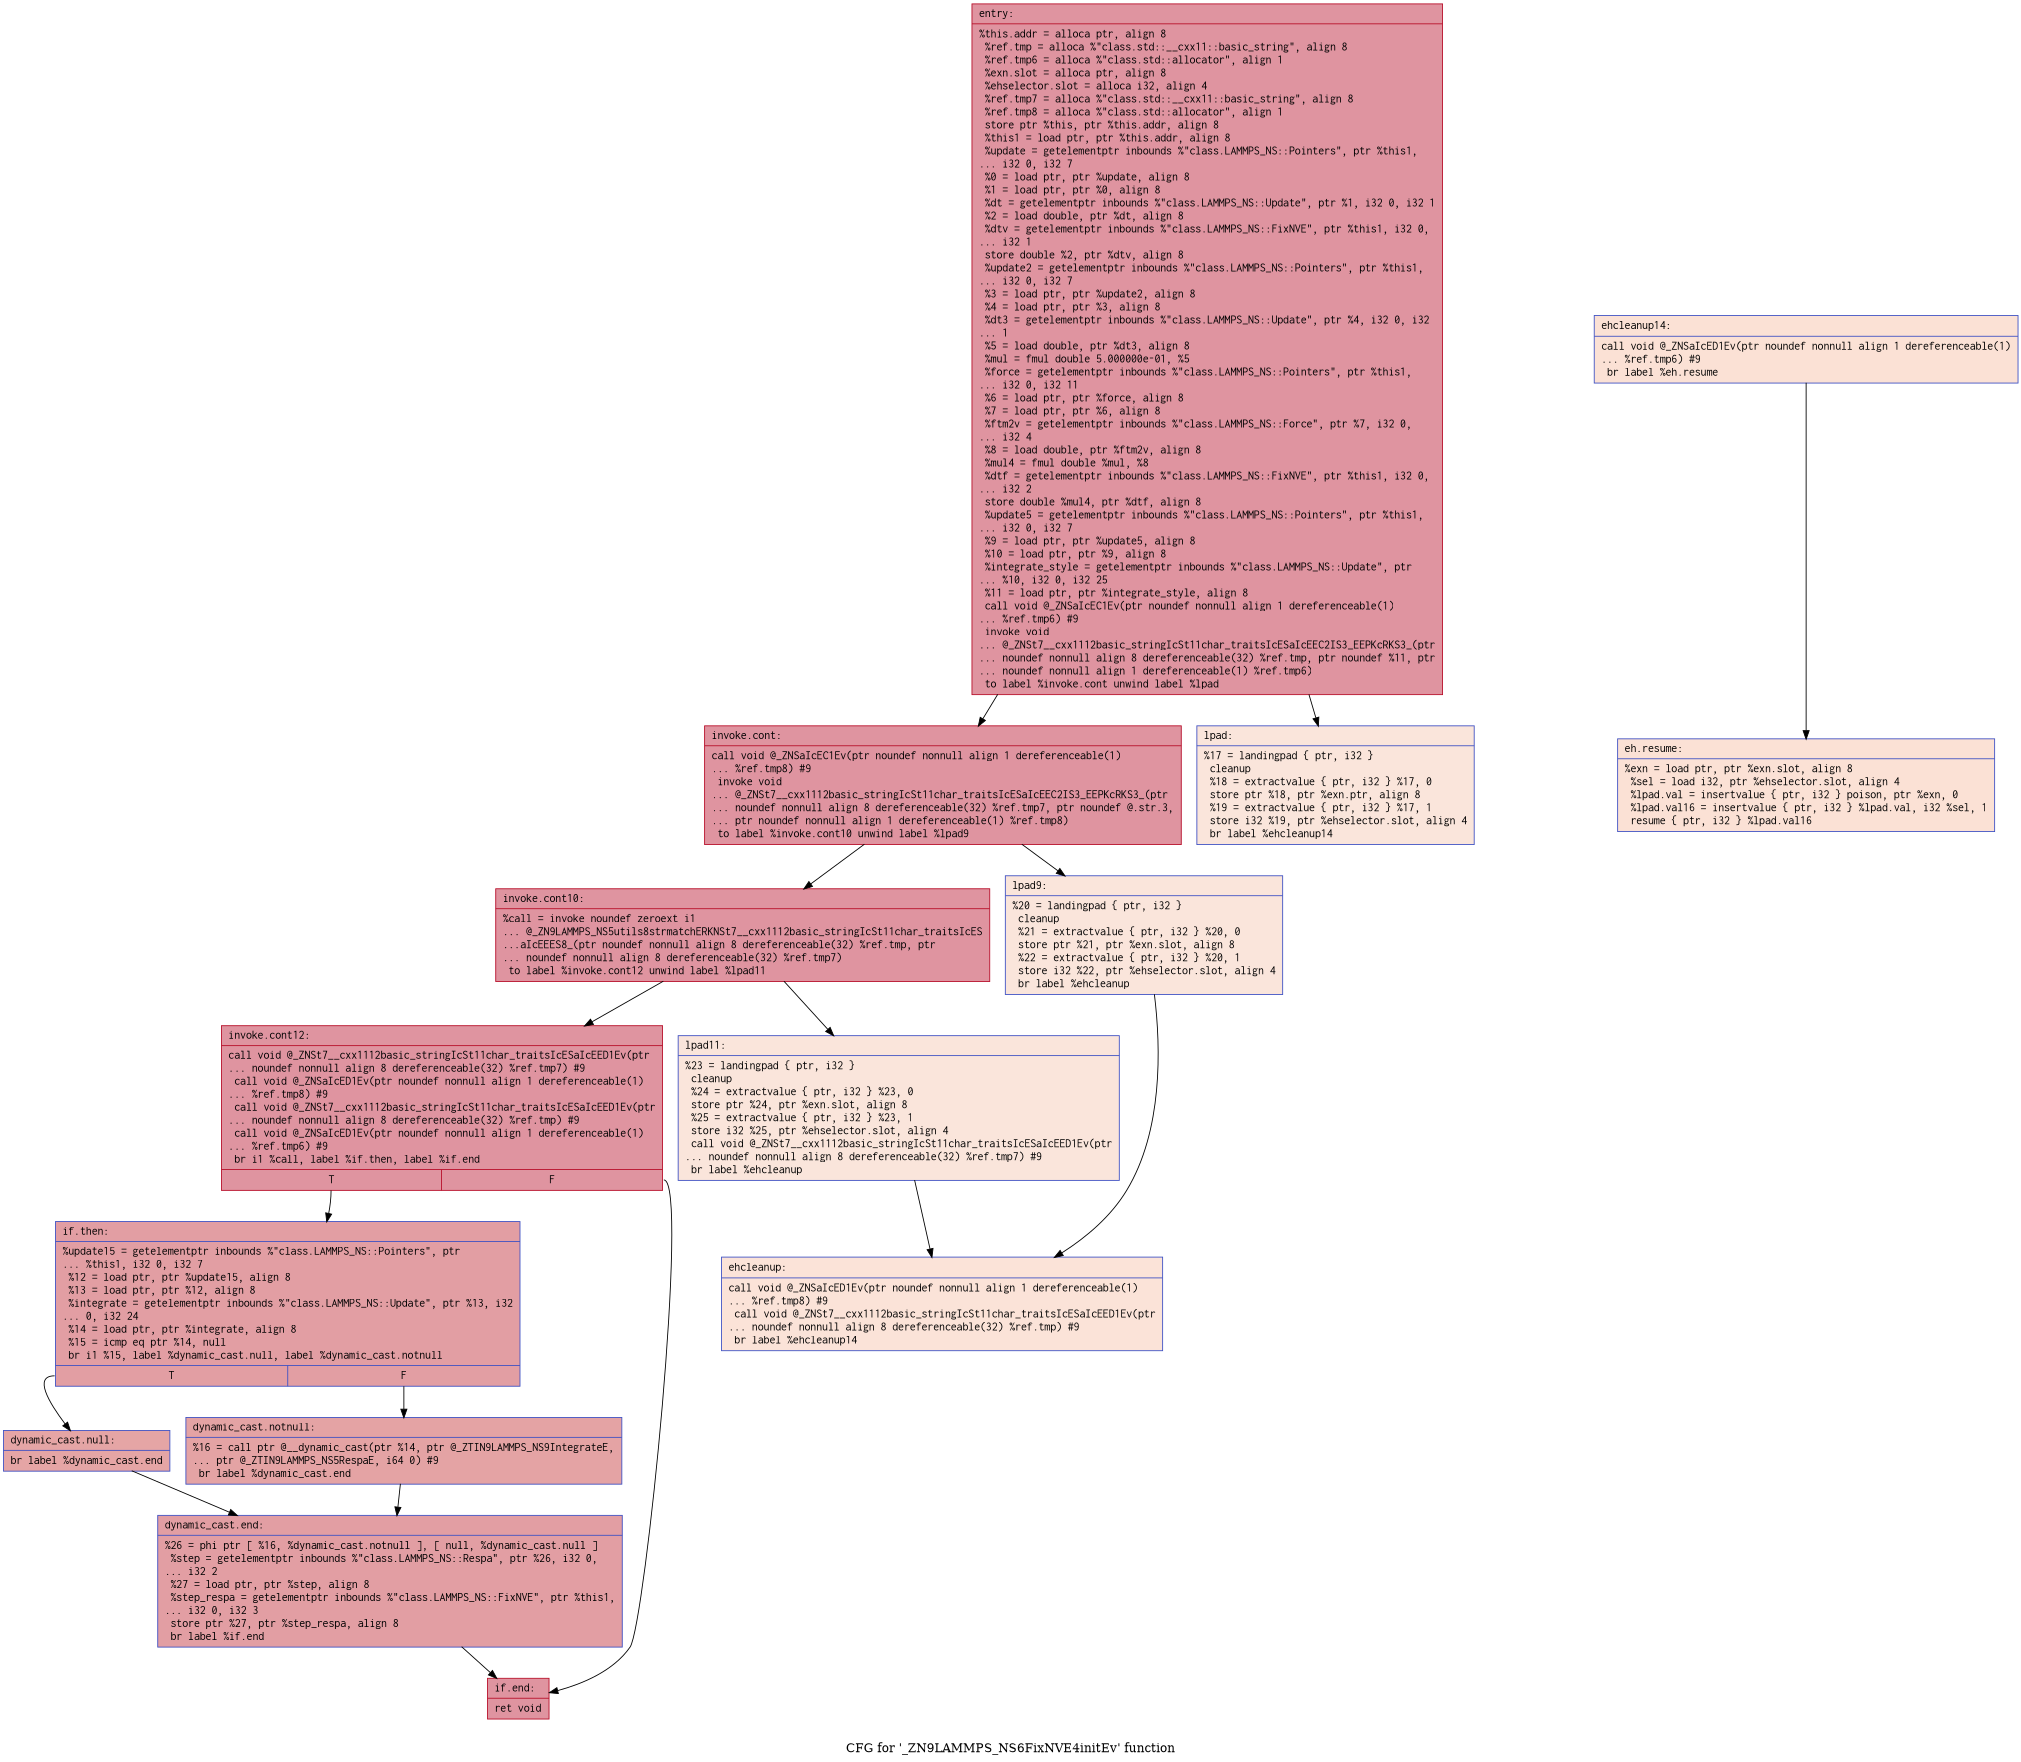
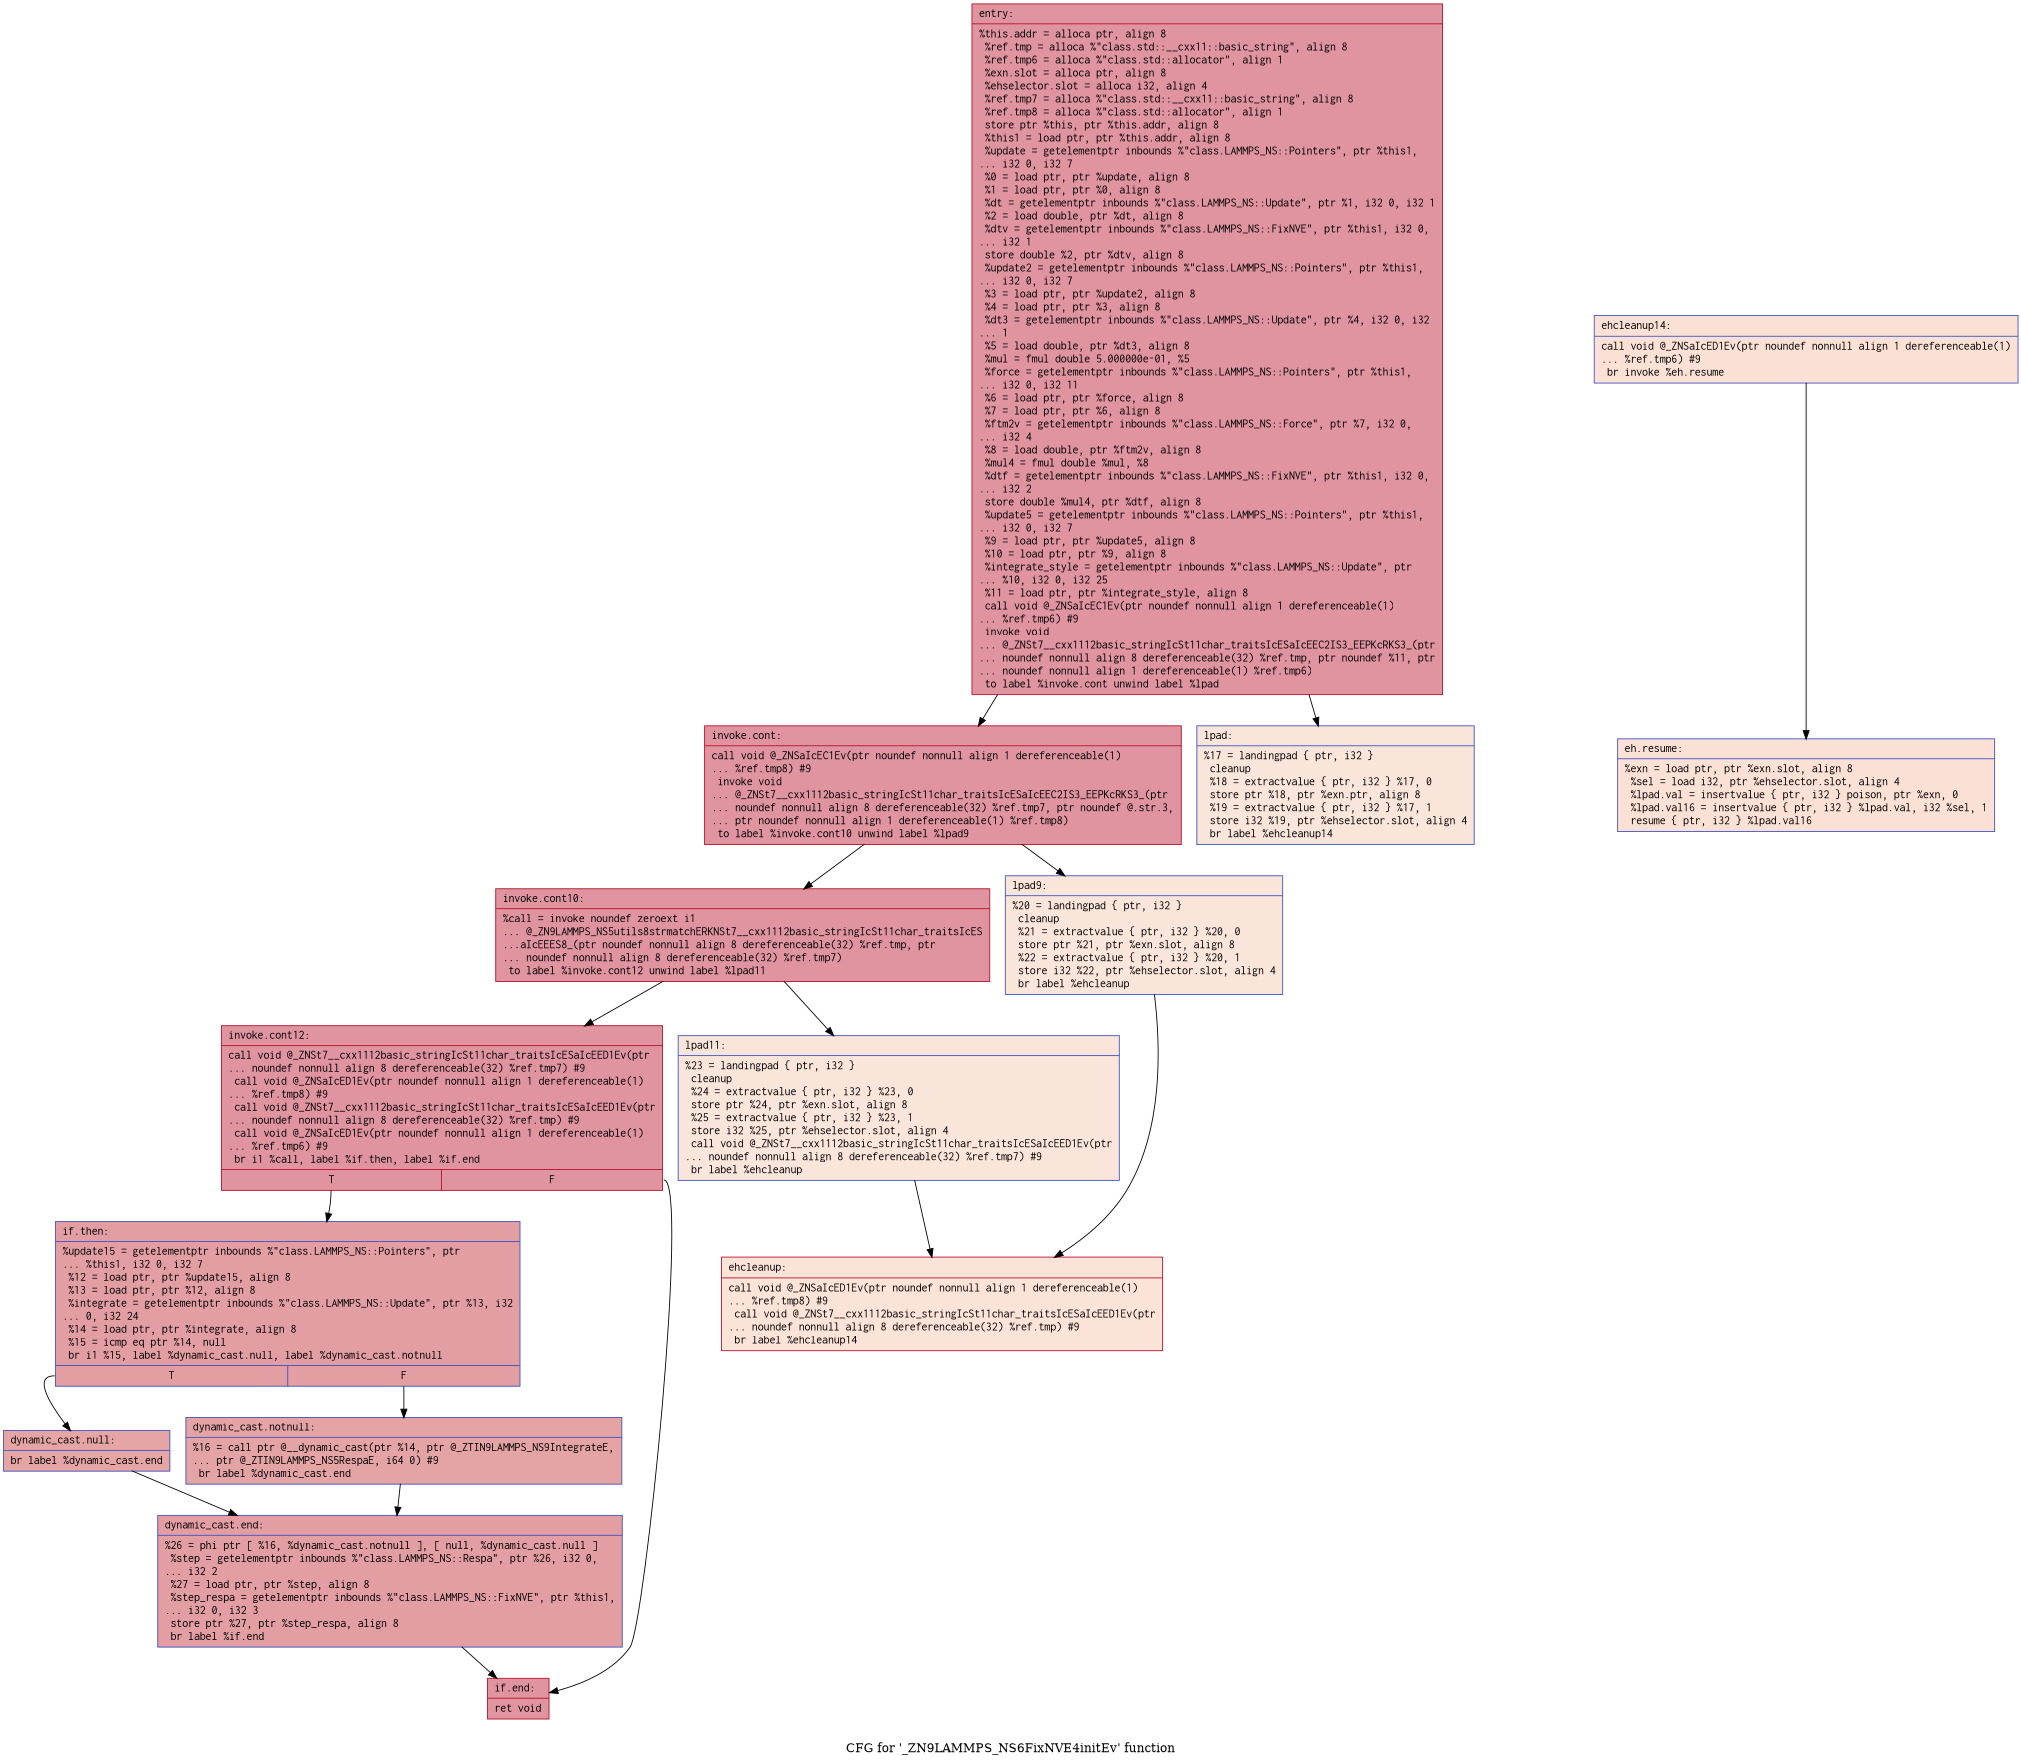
(1660, 372) -> (1663, 372)
(942, 1304) -> (942, 1304)
